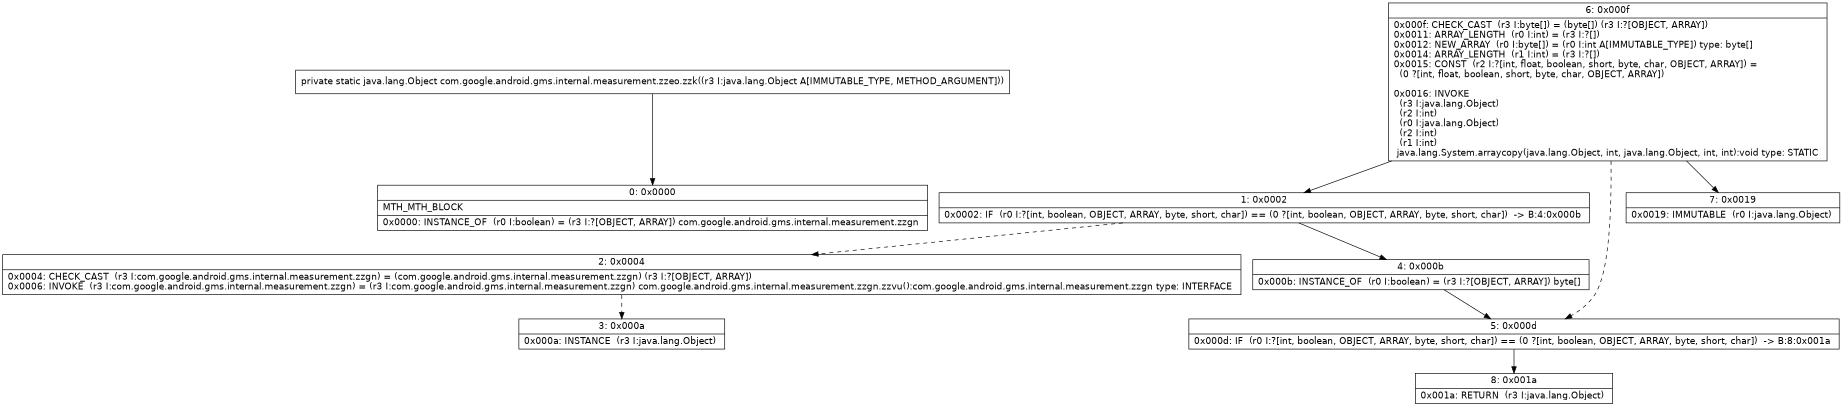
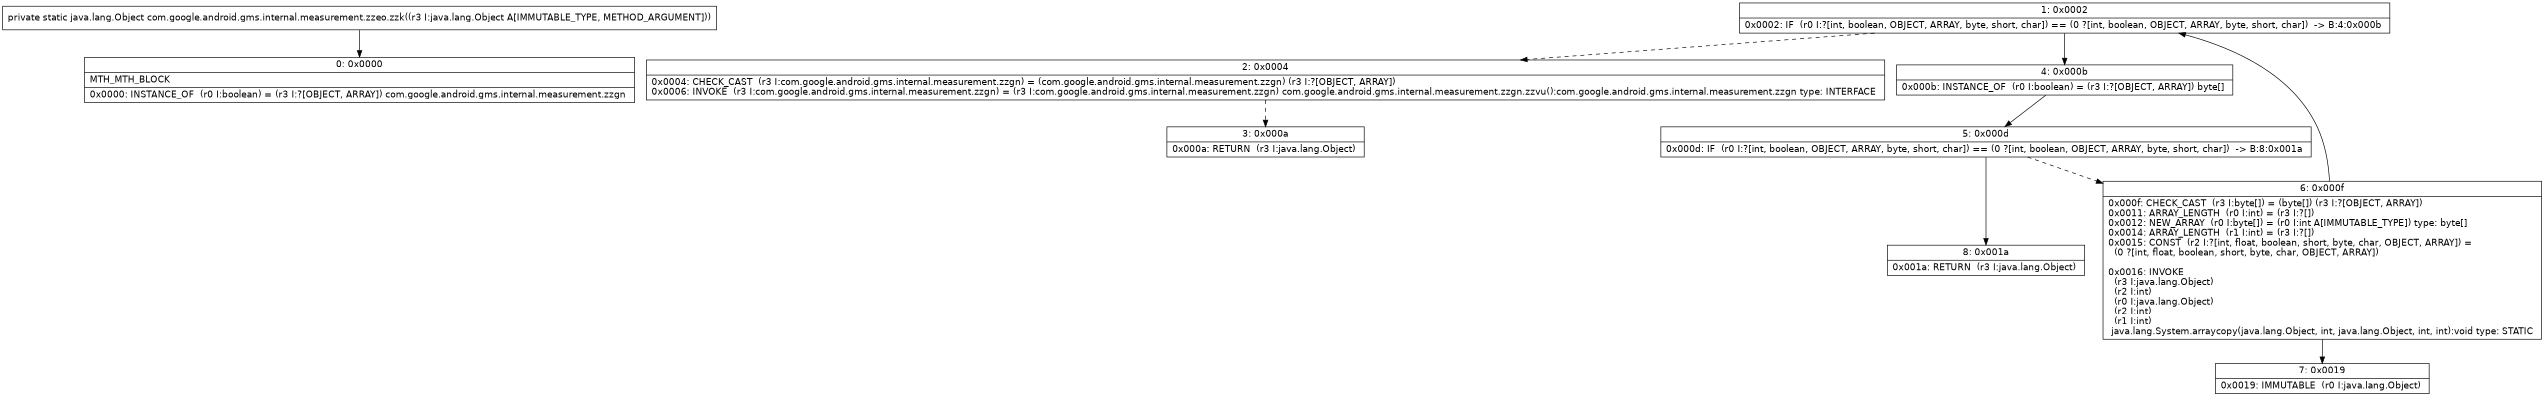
(1608, 245) -> (2062, 169)
(622, 341) -> (1266, 149)
